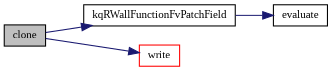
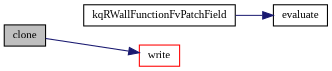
(64, 30) -> none
